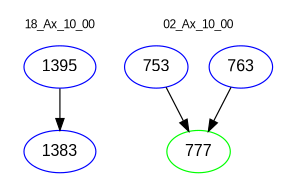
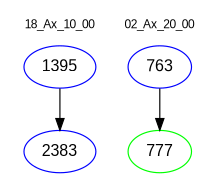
(199, 25) -> (160, 25)
(156, 67) -> none
(60, 152) -> (60, 152)
